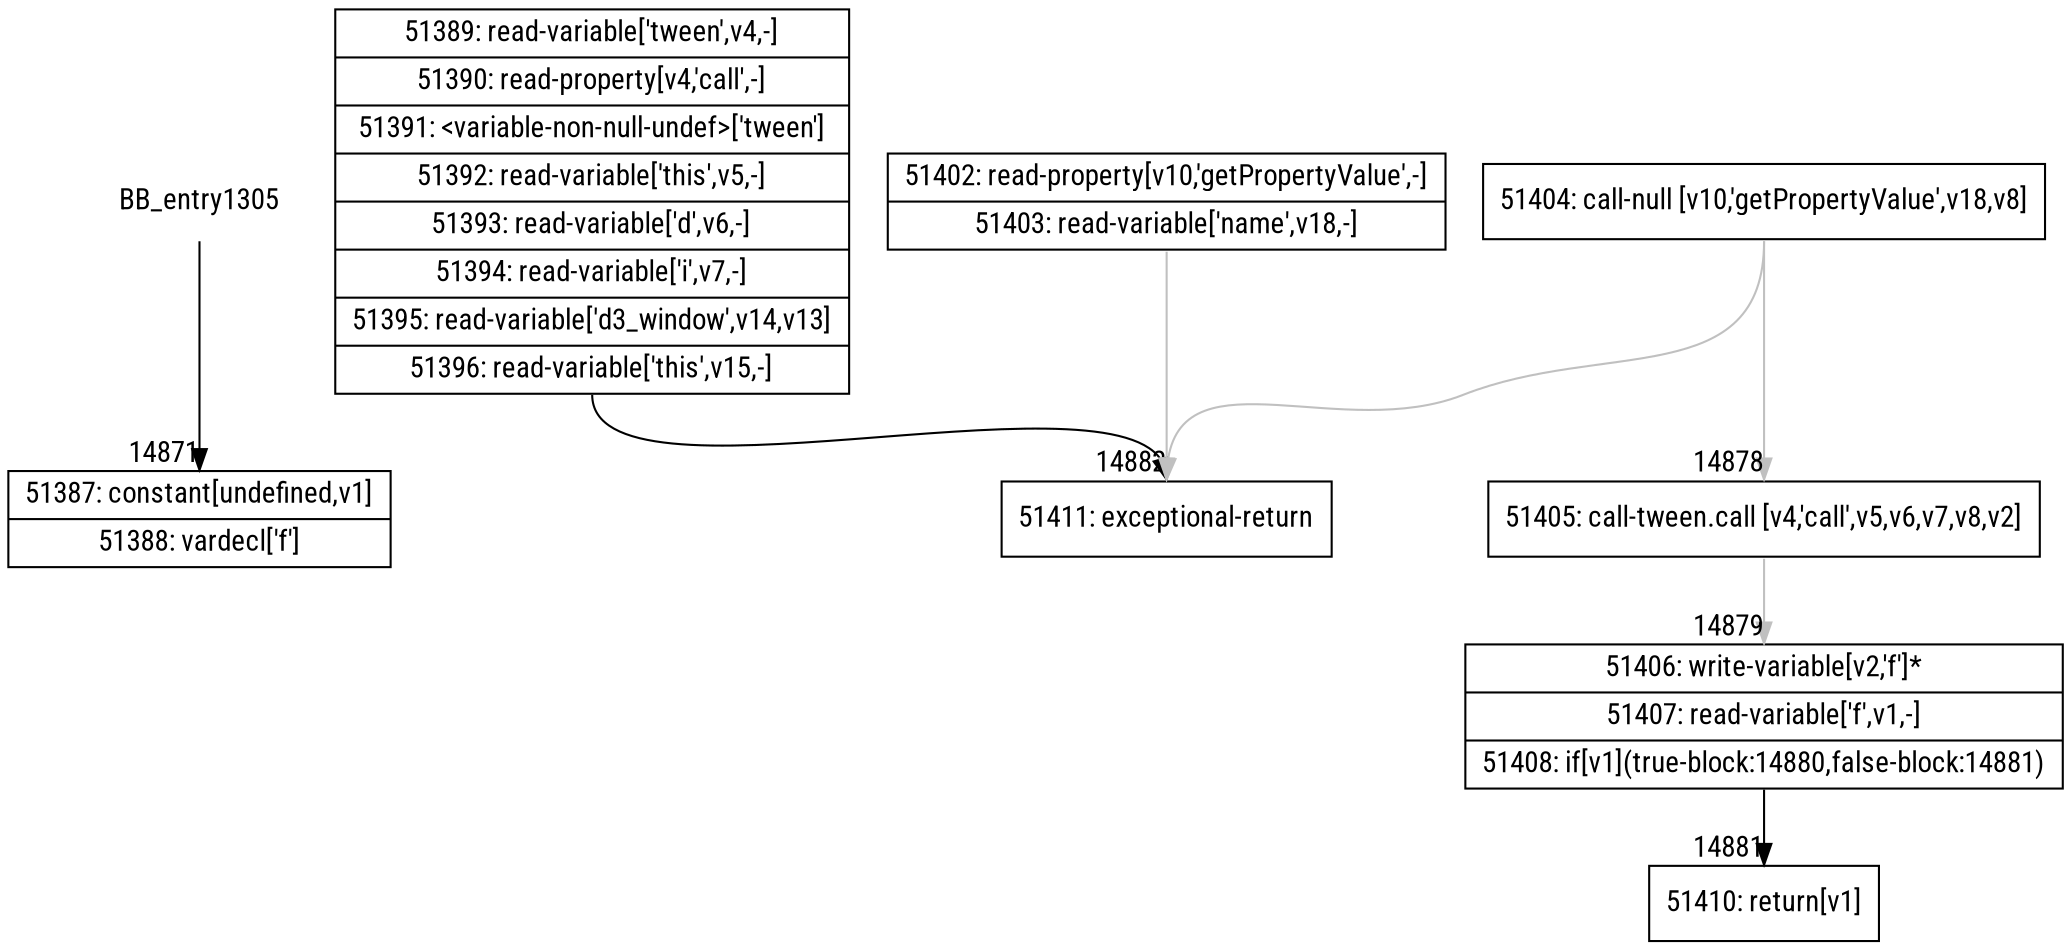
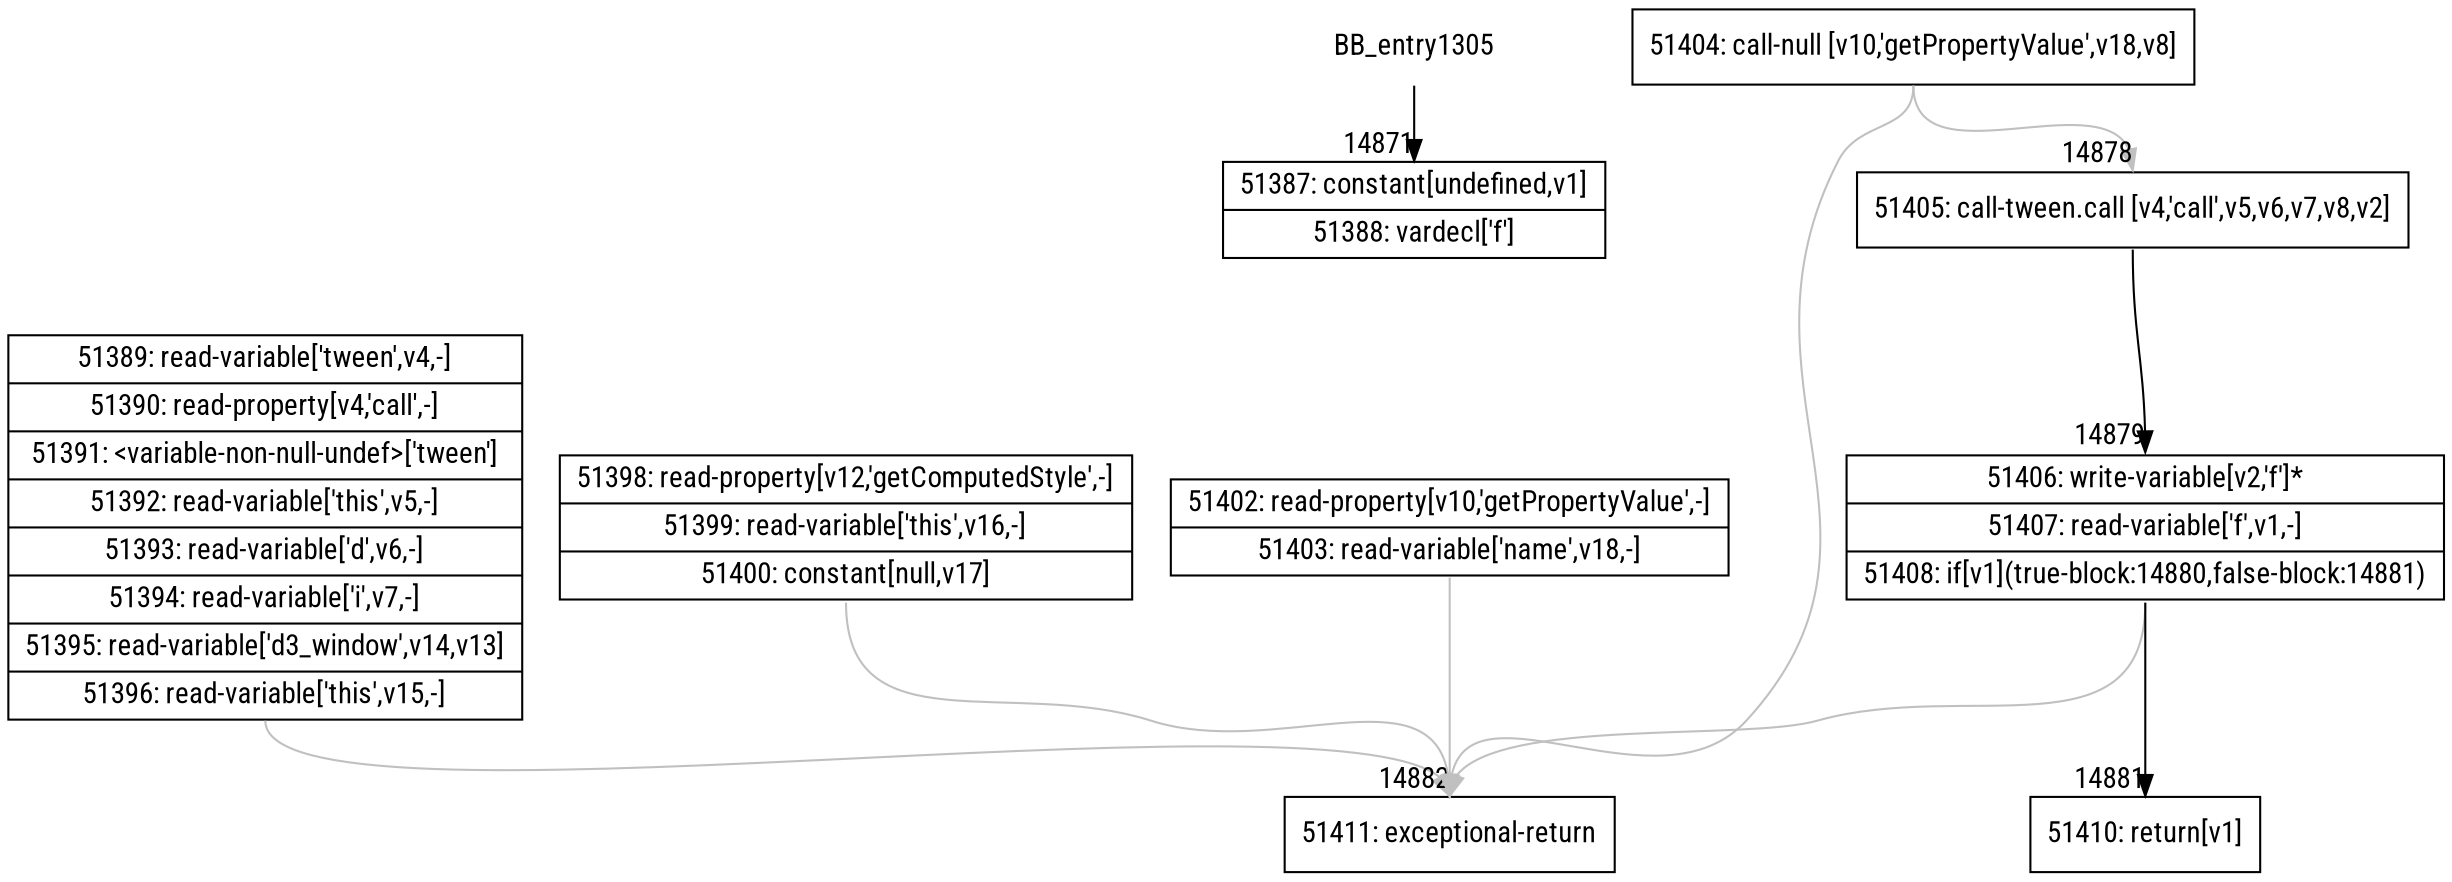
(869, 438) -> (848, 759)
none -> (846, 527)
(1764, 590) -> (2138, 341)
none -> (1827, 719)
